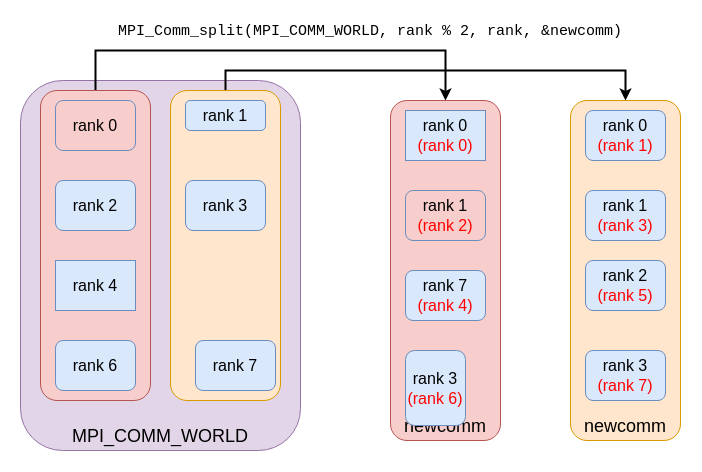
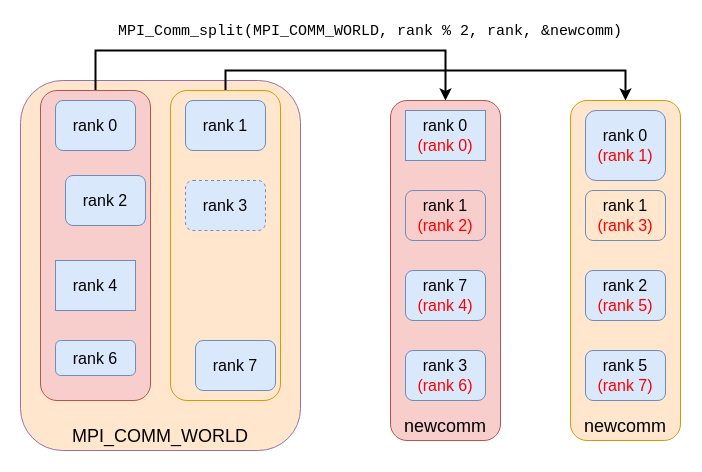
(226, 116) -> (226, 126)
(96, 126) -> (96, 126)
(626, 136) -> (626, 146)
(96, 206) -> (106, 201)
(226, 206) -> (226, 206)
(626, 216) -> (626, 216)
(161, 266) -> (161, 266)
(626, 286) -> (626, 296)
(96, 366) -> (96, 358)
(626, 376) -> (626, 376)
(436, 388) -> (446, 376)
